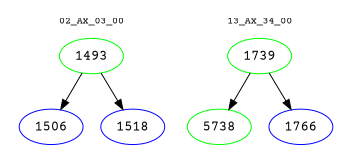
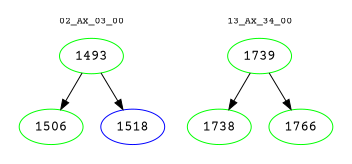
(51, 127) -> (51, 127)
(219, 127) -> (219, 127)
(301, 127) -> (301, 127)
